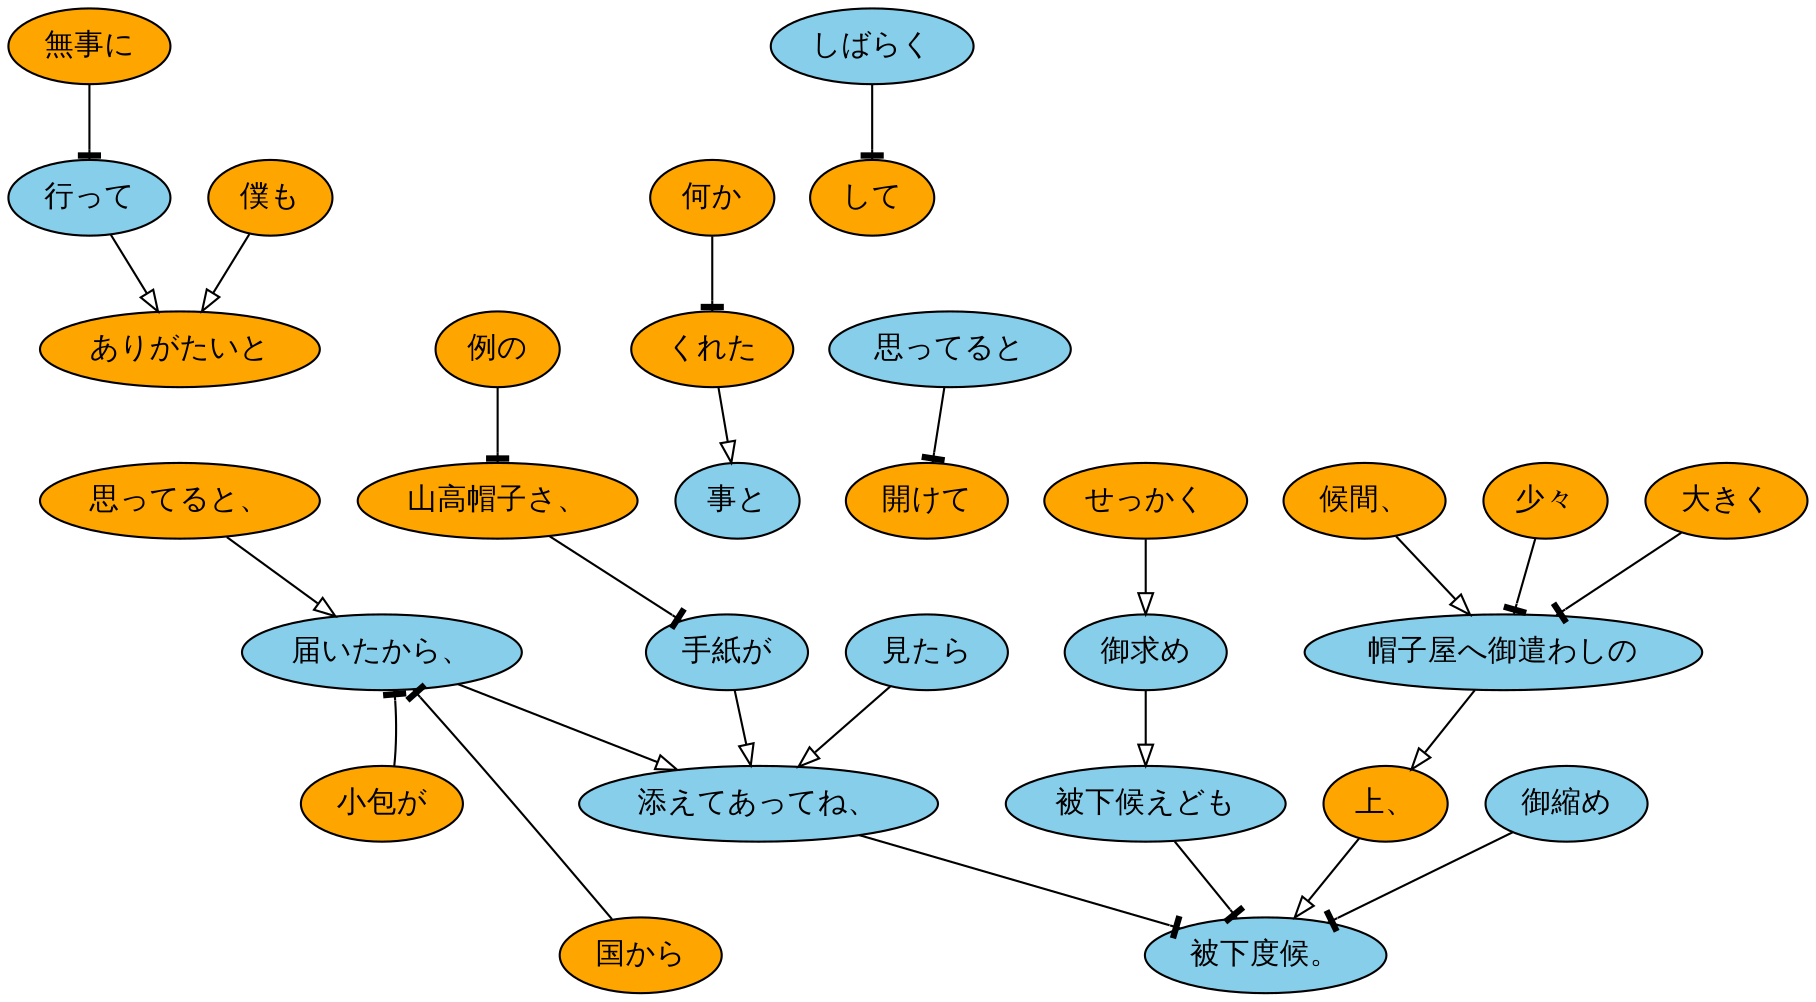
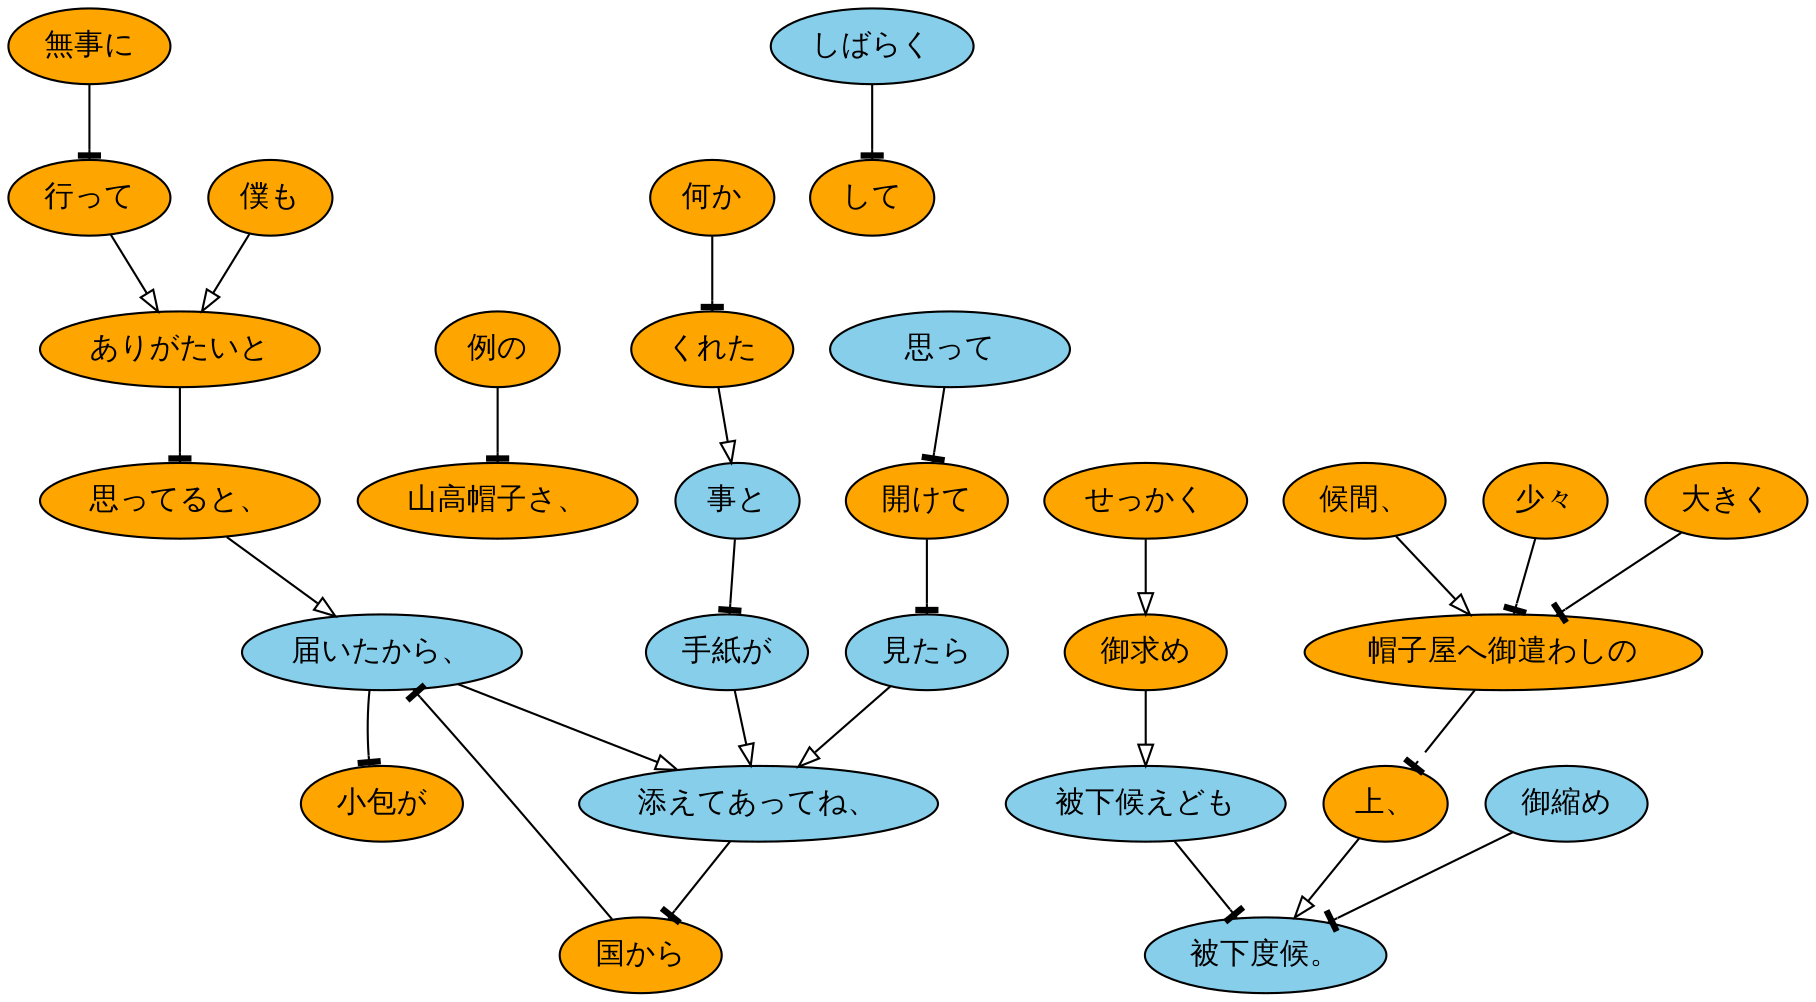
(89, 198) -> (89, 198)
(950, 349) -> (950, 349)
none -> (180, 420)
none -> (927, 571)
(611, 576) -> (733, 571)
(1146, 652) -> (1146, 652)
(1503, 652) -> (1503, 652)
(1450, 721) -> (1450, 721)
(396, 734) -> (368, 723)
(1014, 880) -> (702, 876)
